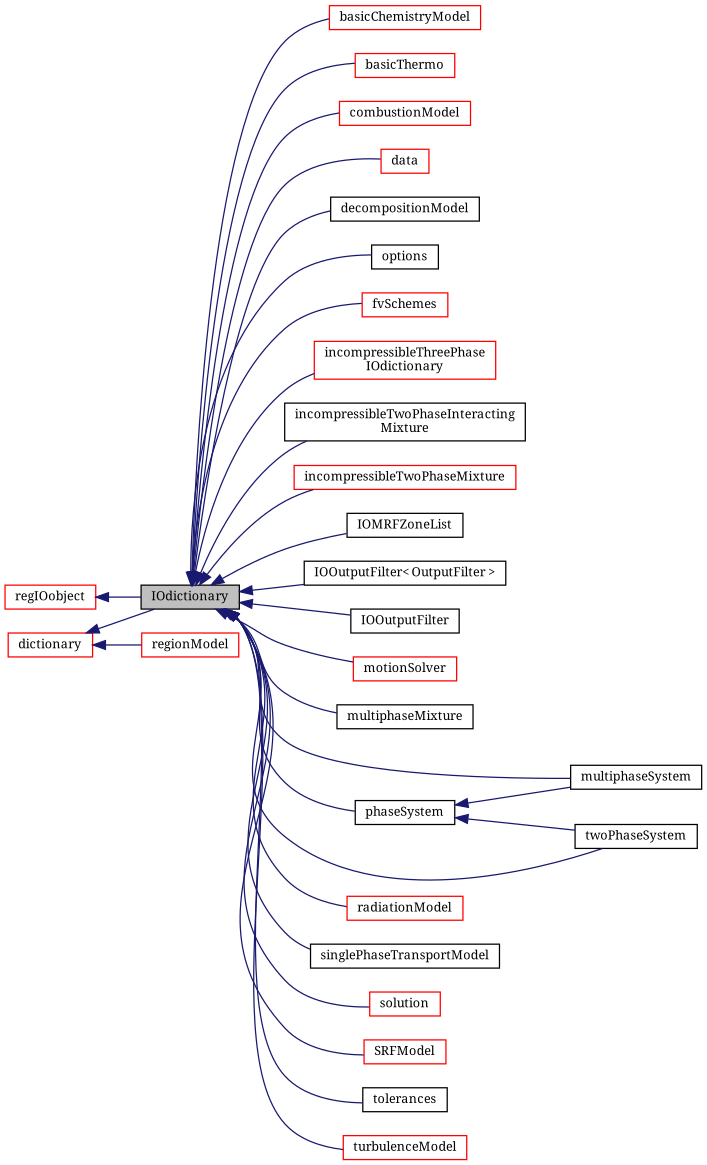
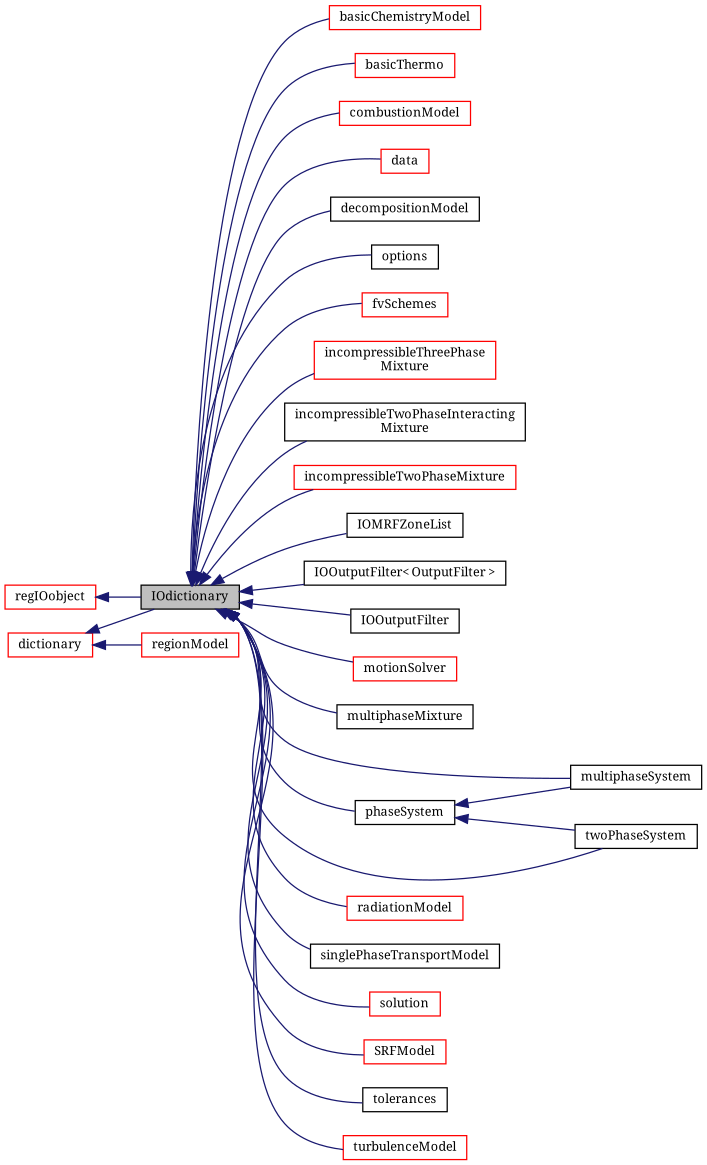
(405, 360) -> (405, 360)
